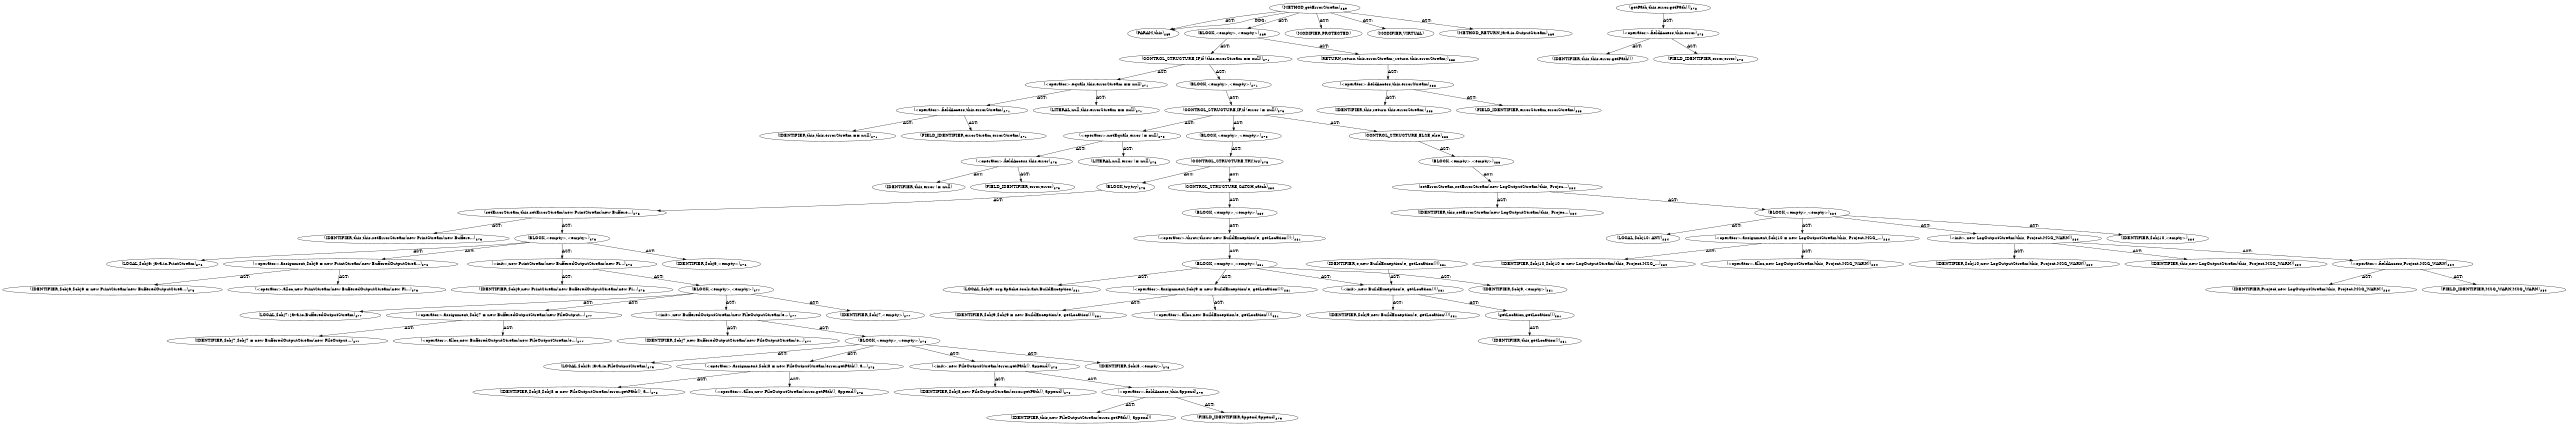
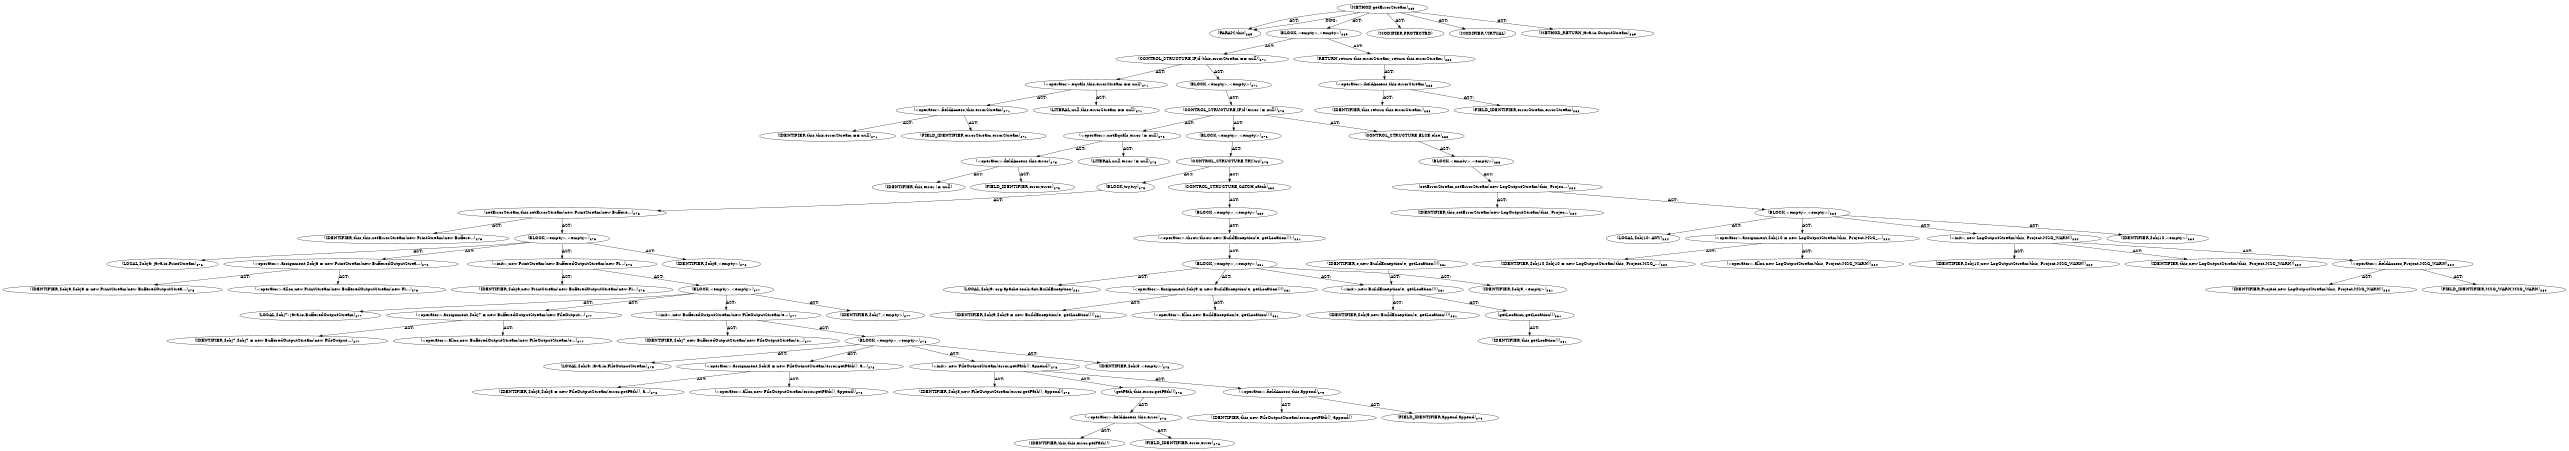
none -> (1072, 379)
